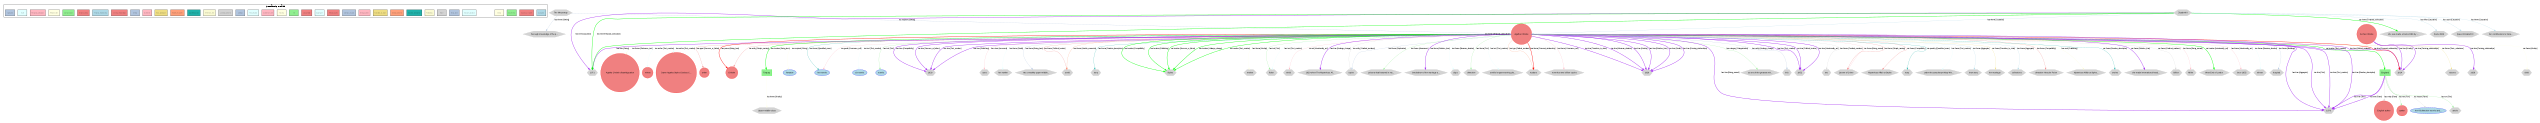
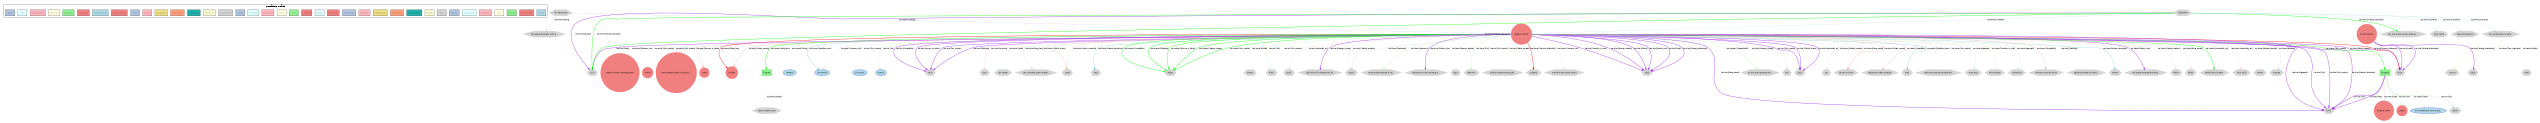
none -> (485, 13)
(1998, 40) -> (2478, 51)
